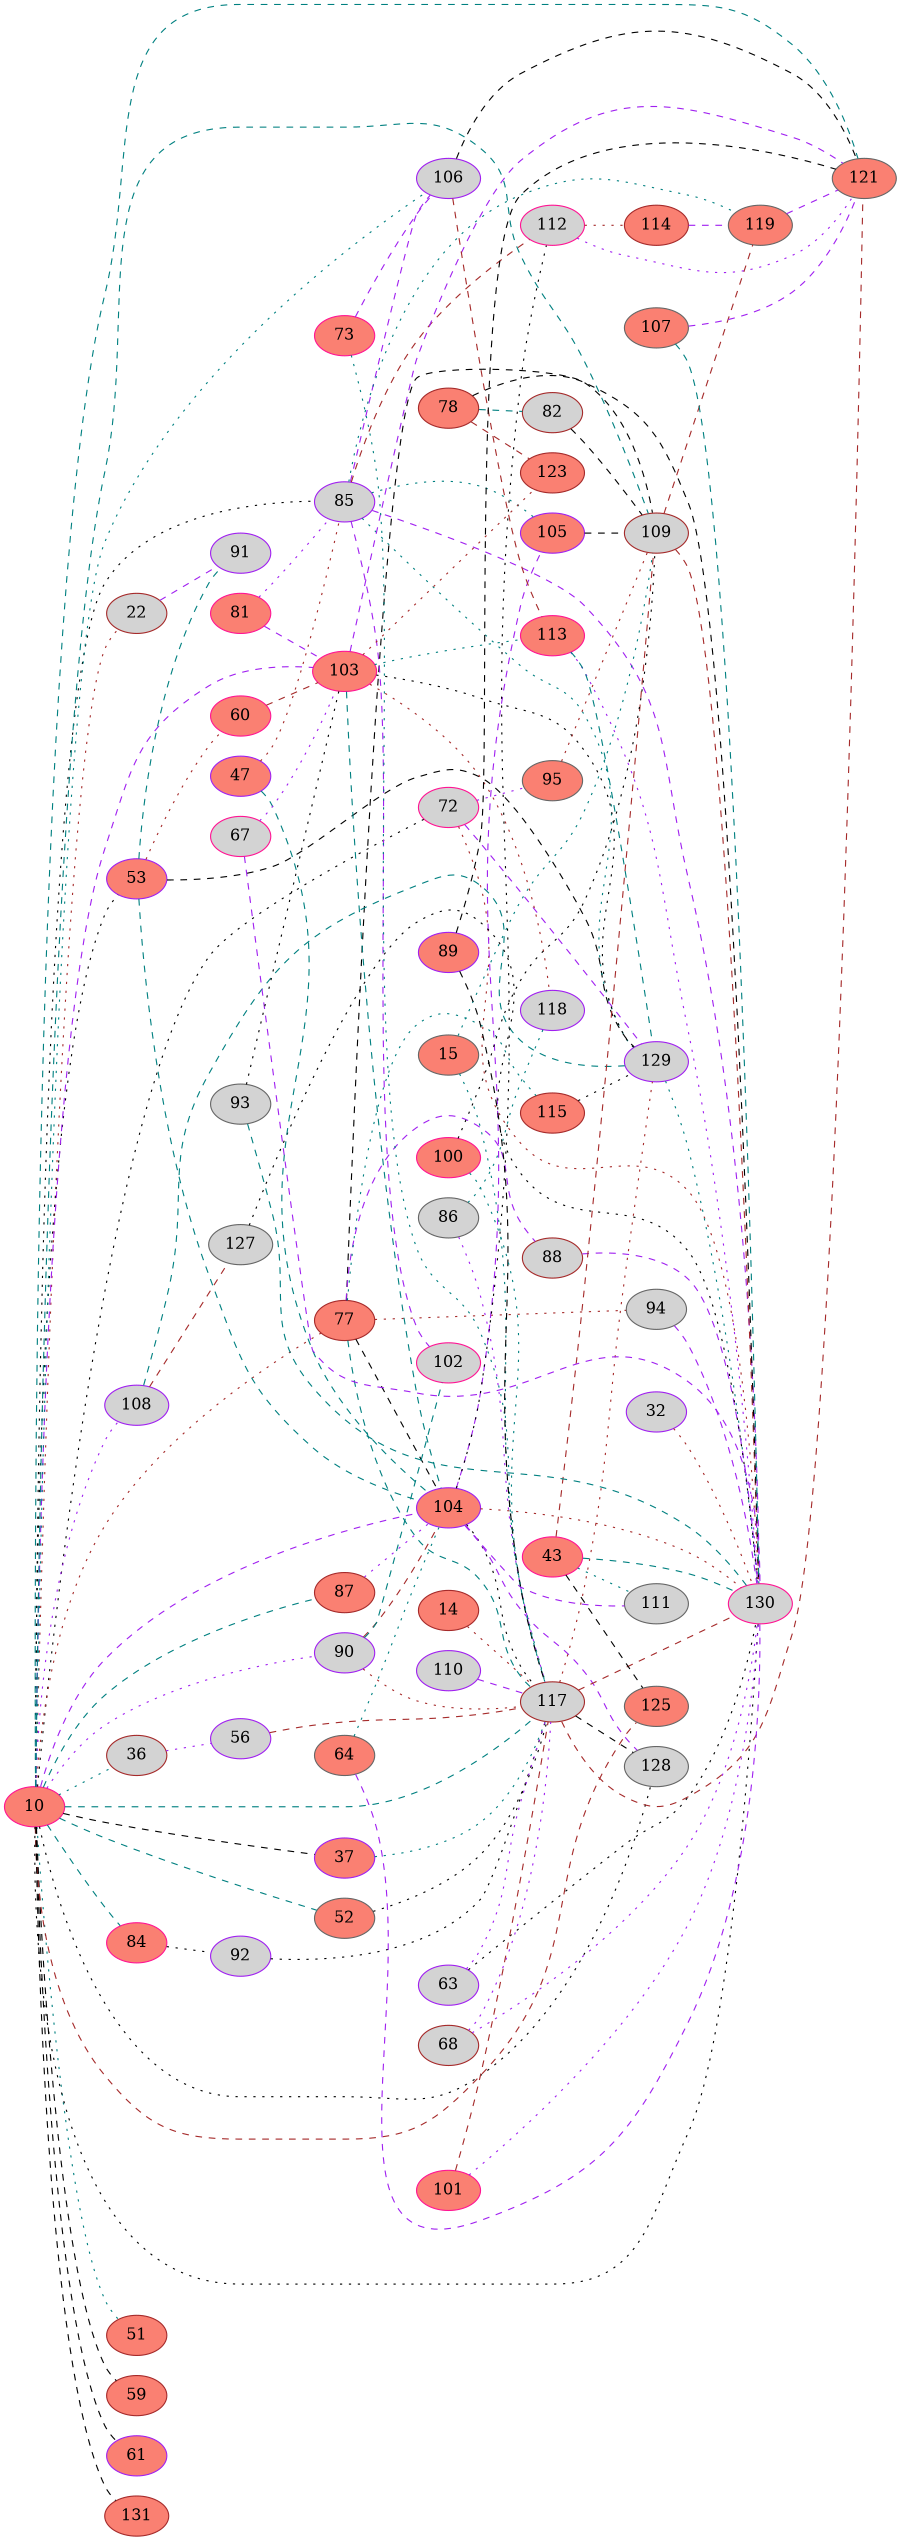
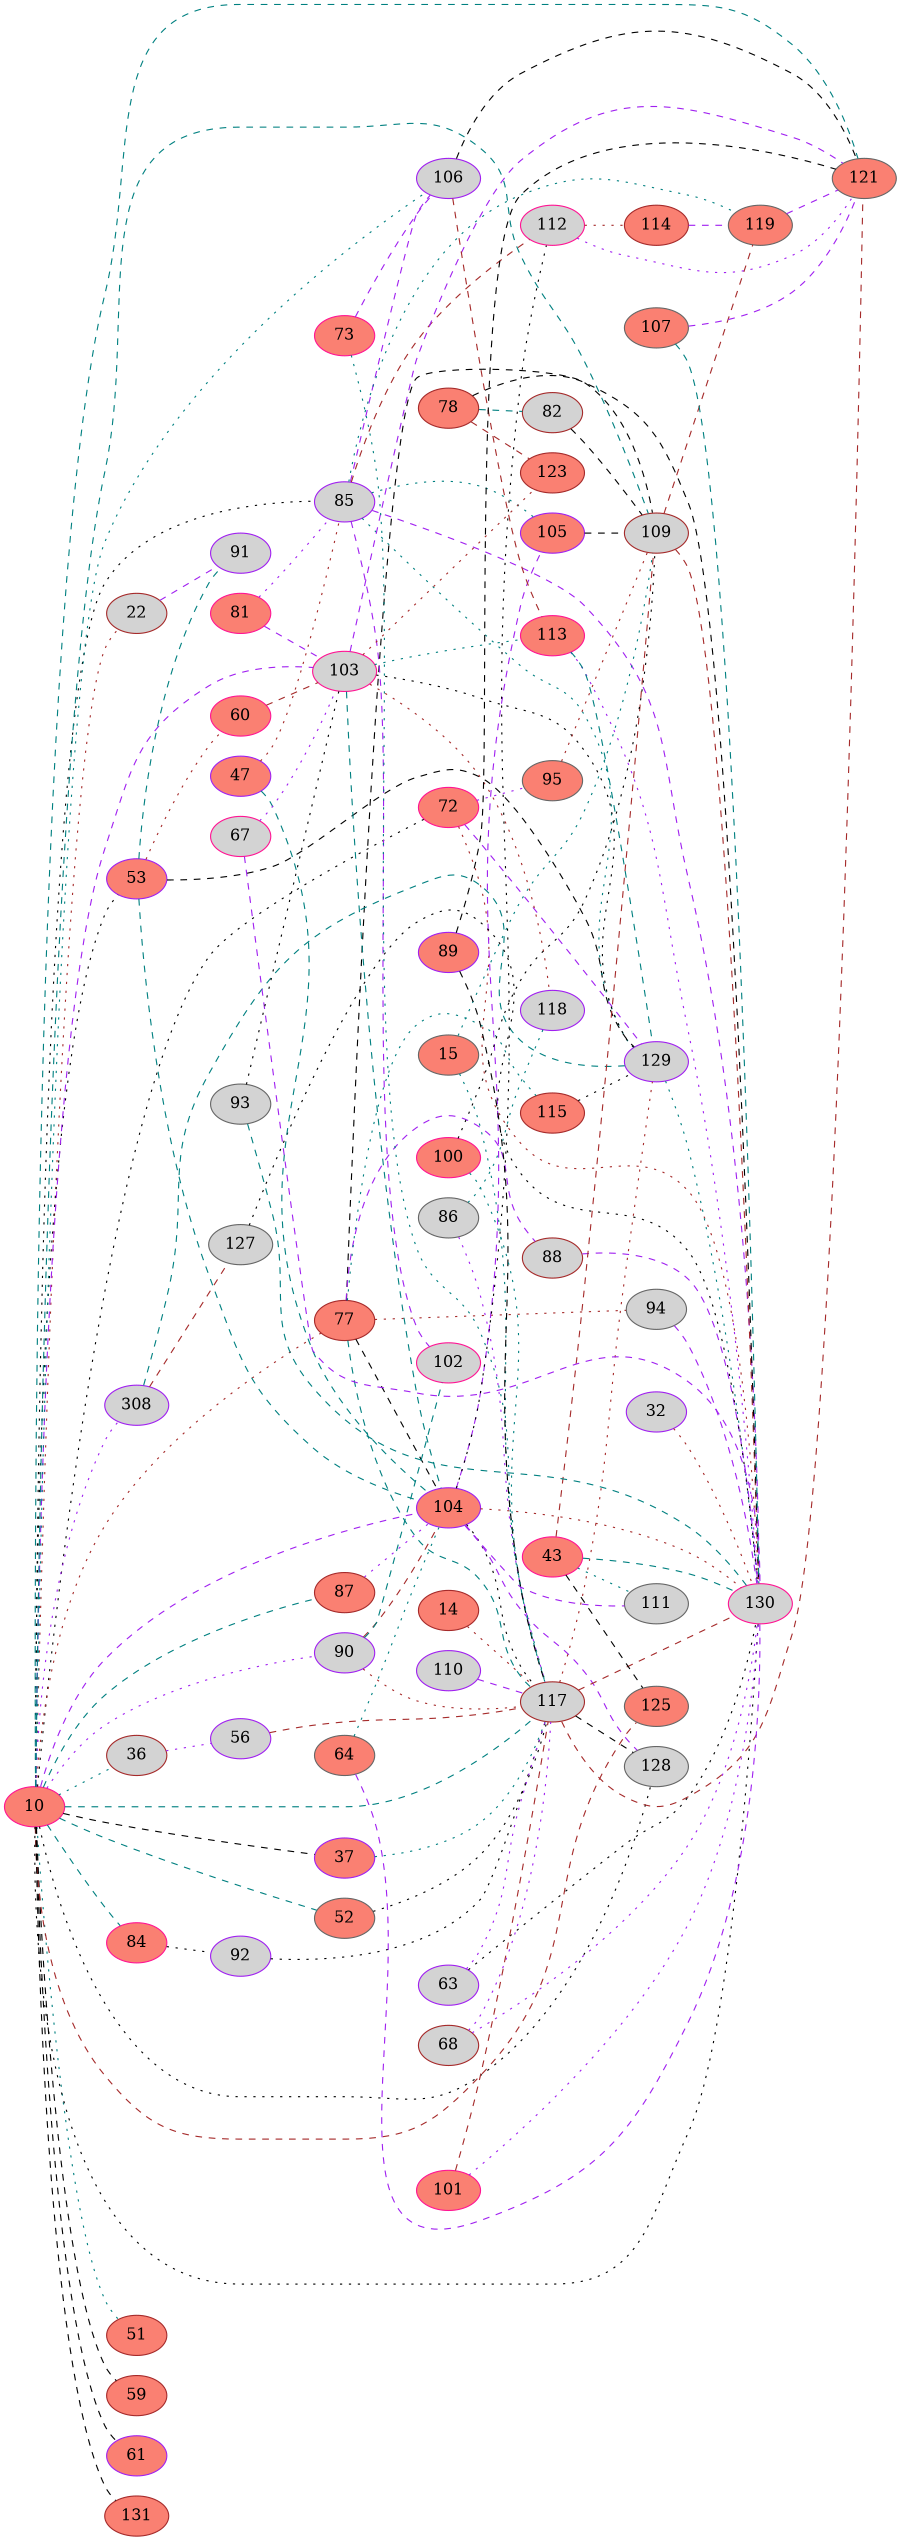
(345, 671) -> (345, 671)
(449, 807) -> (449, 807)
(137, 1405) -> (137, 1405)
